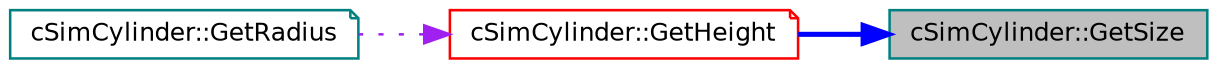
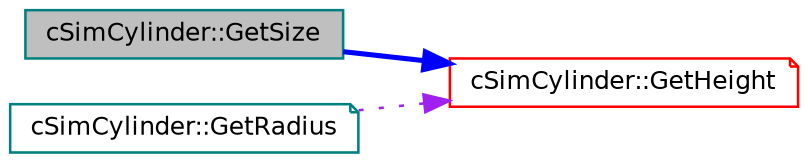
(830, 34) -> (384, 56)
